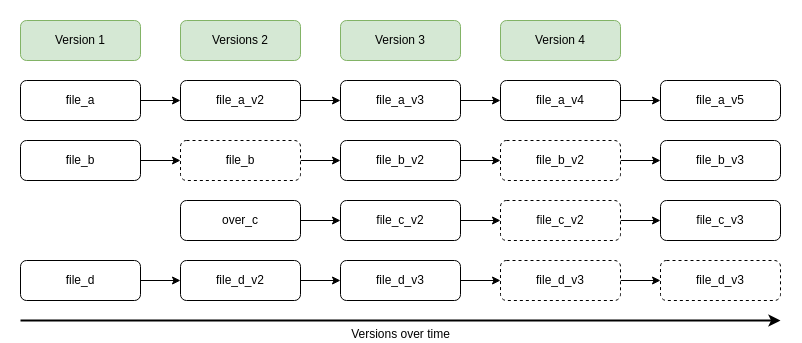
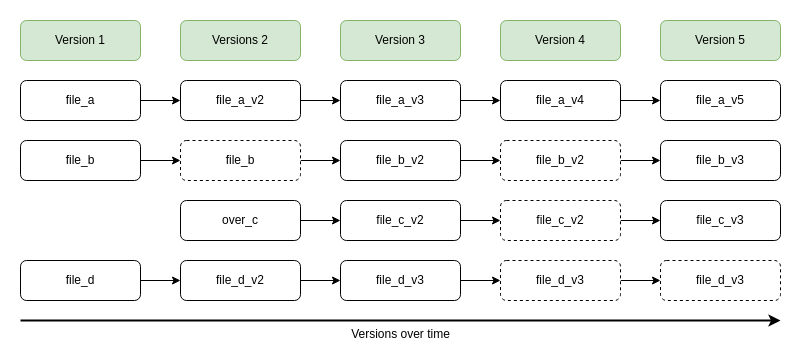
none -> (721, 41)
